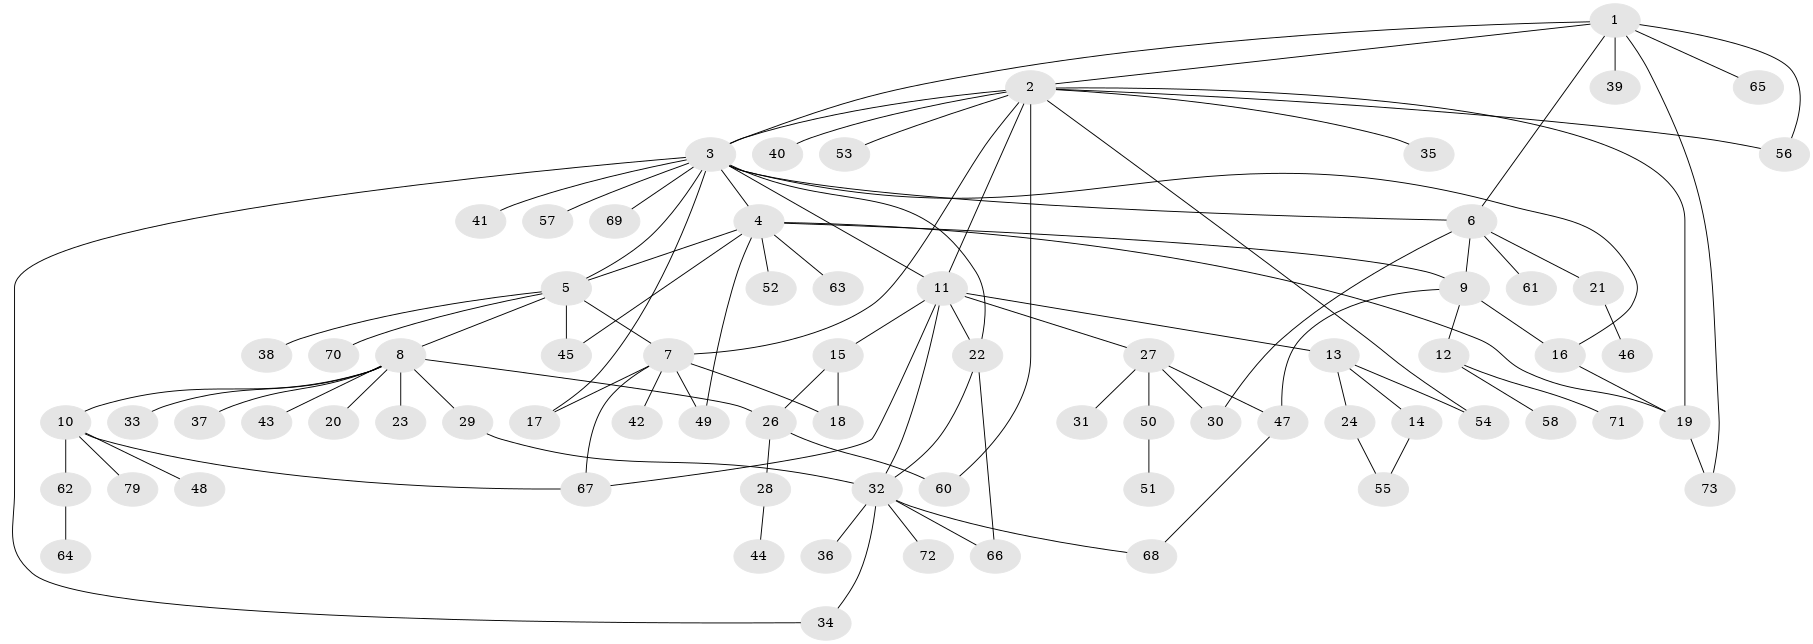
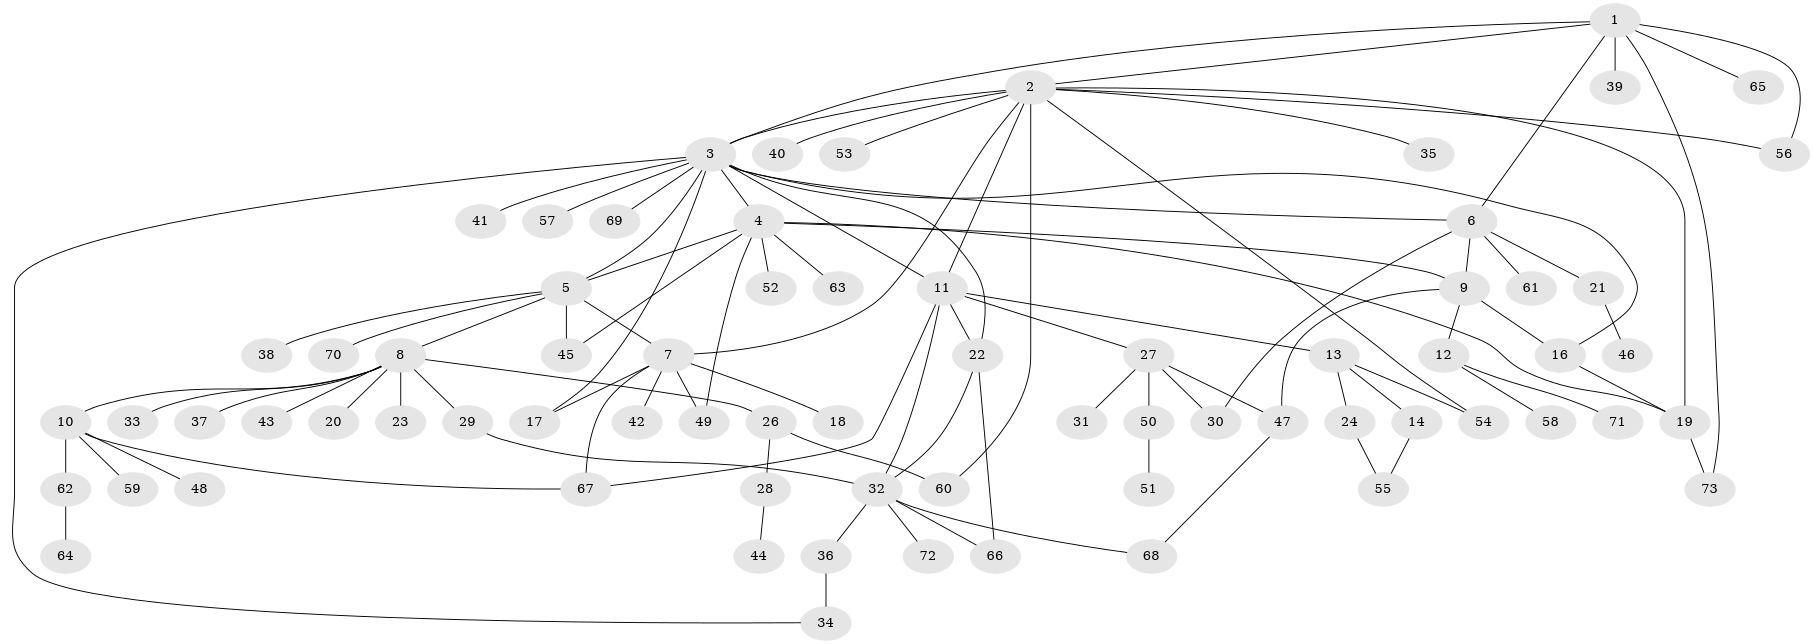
(838, 355) -> none
(133, 489) -> (133, 489)
(864, 560) -> (826, 590)
